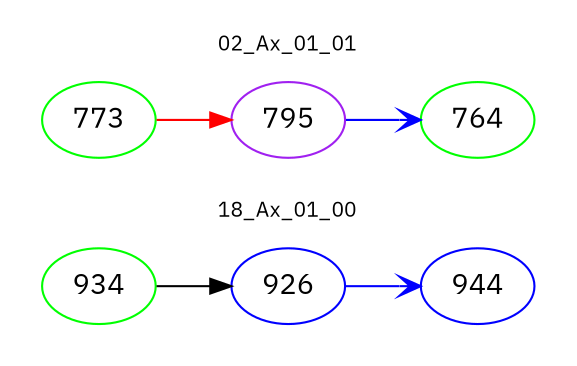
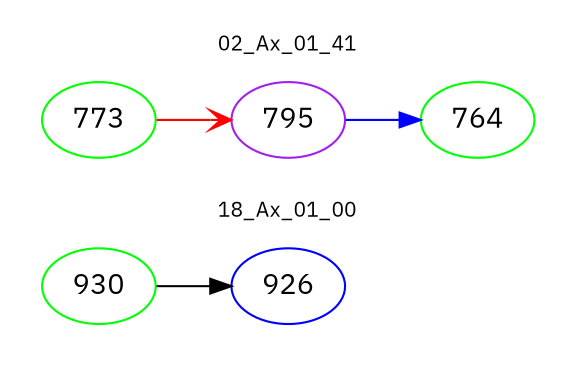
(288, 45) -> (288, 45)
(183, 120) -> (183, 120)
(373, 120) -> (373, 120)
(99, 286) -> (99, 286)
(478, 286) -> none
